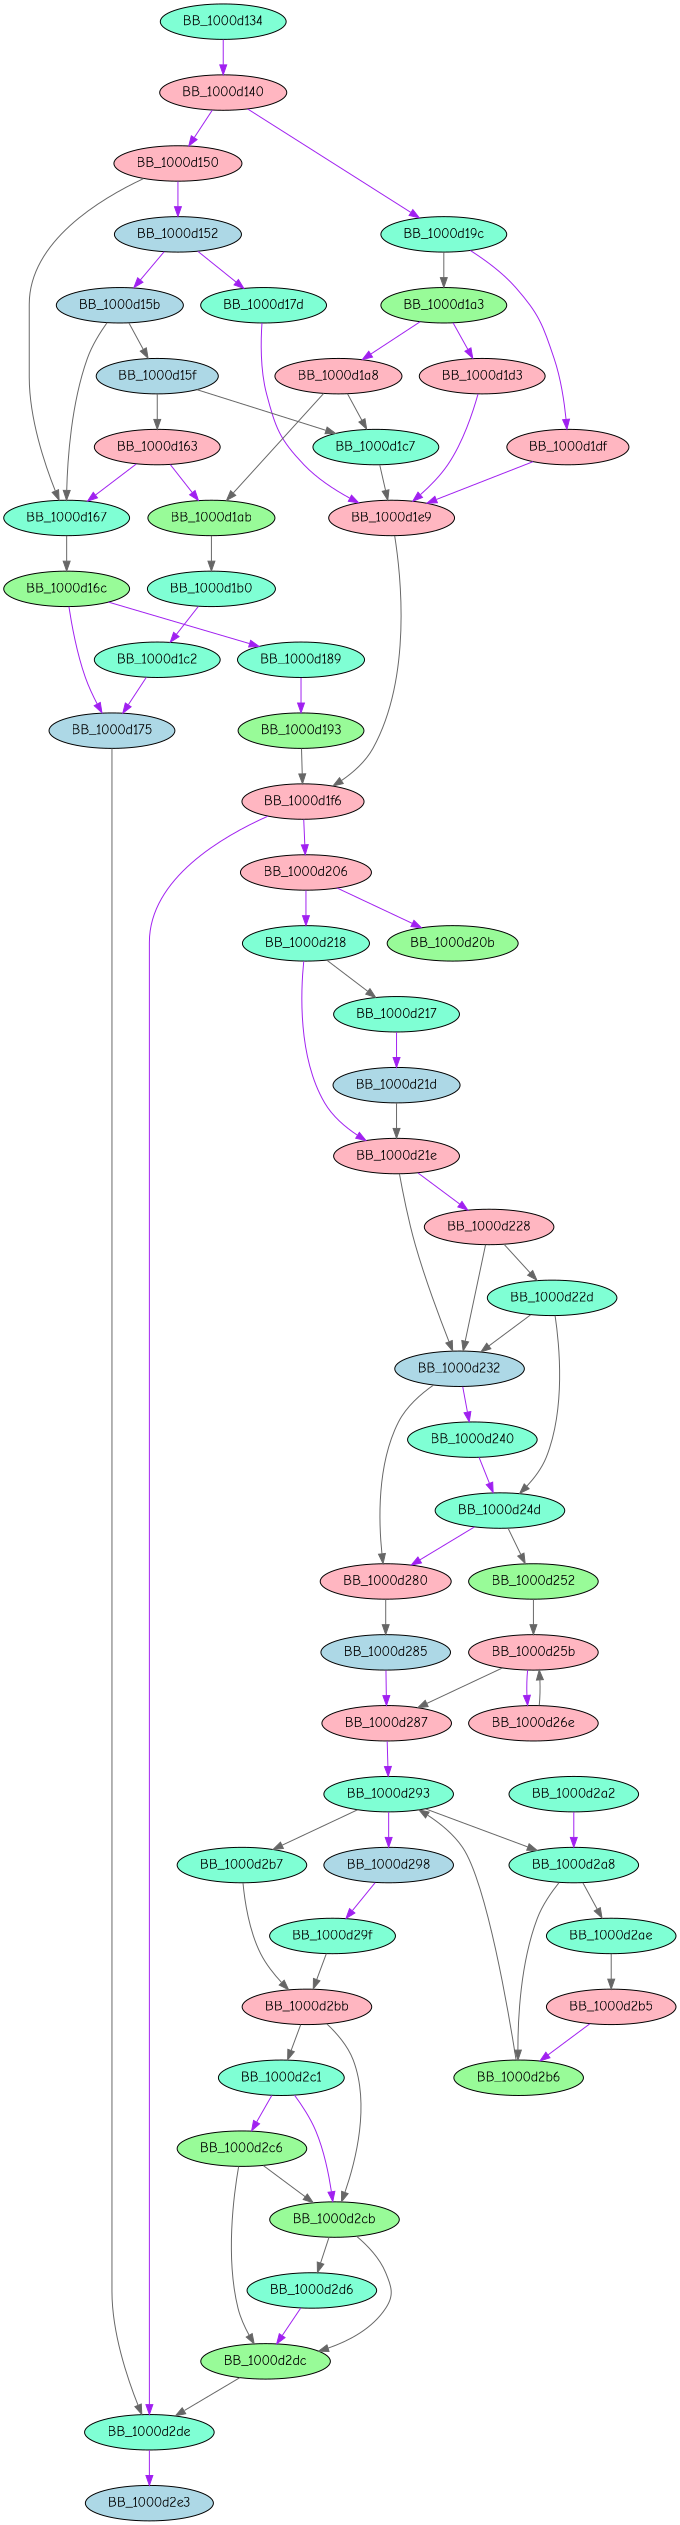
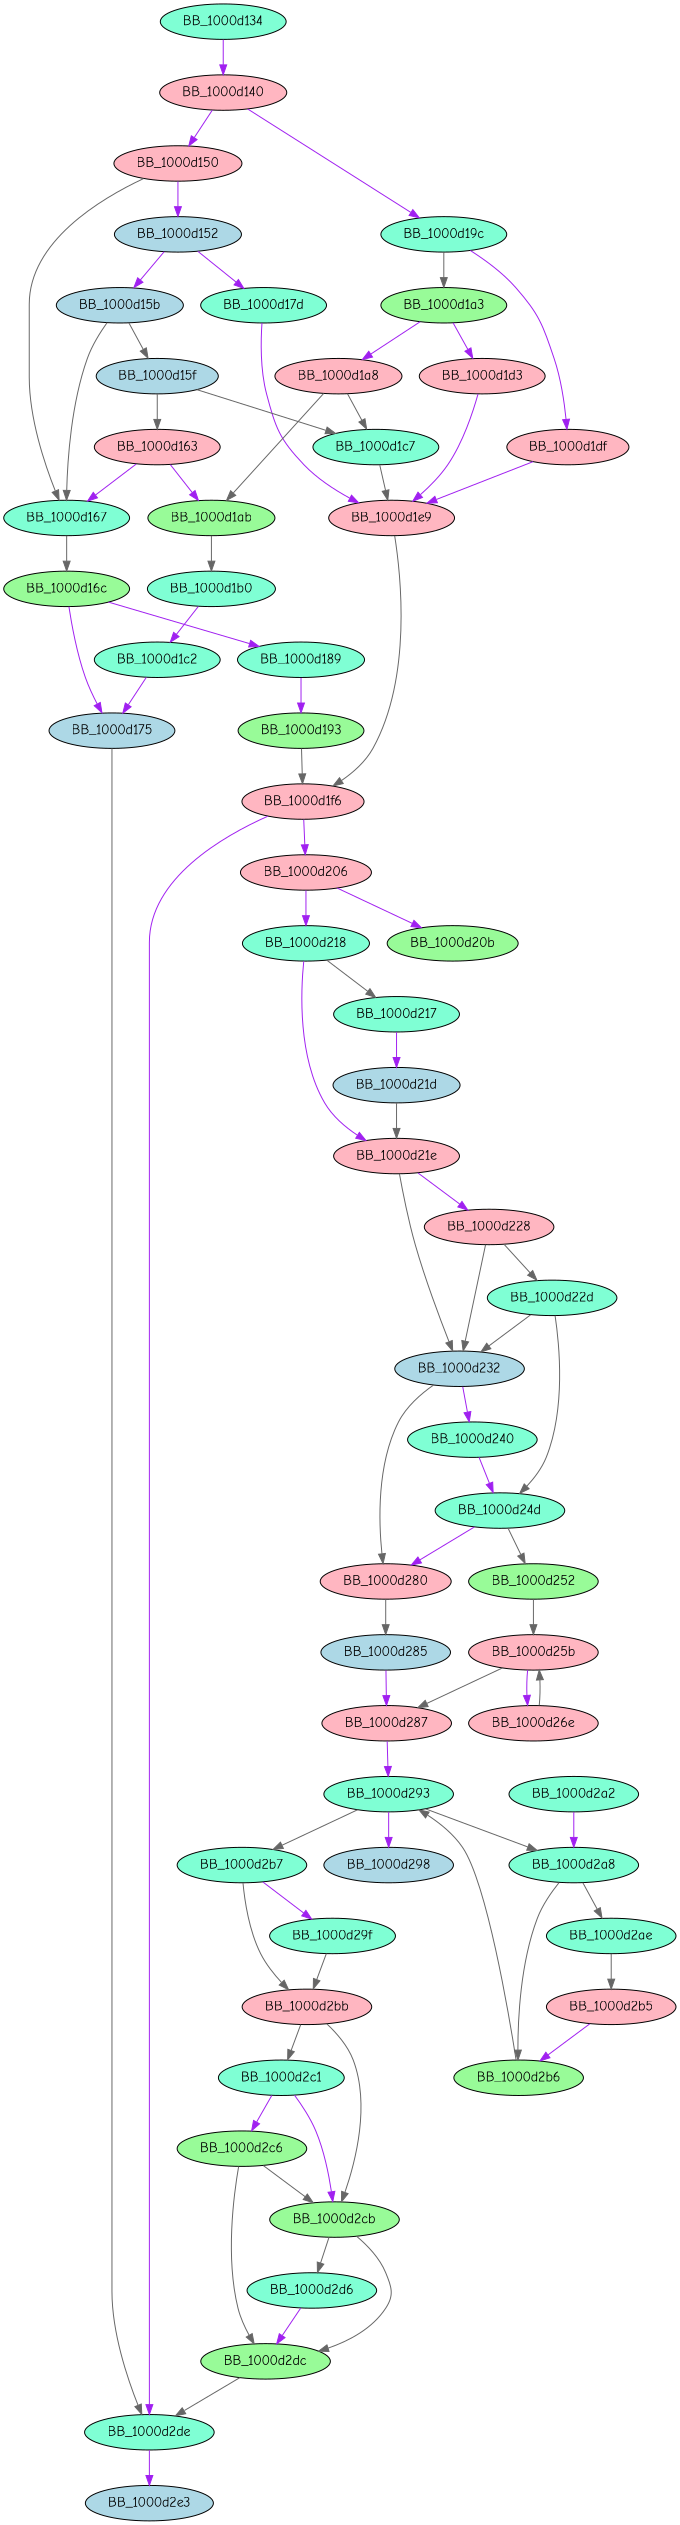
(364, 1897) -> (283, 1898)
